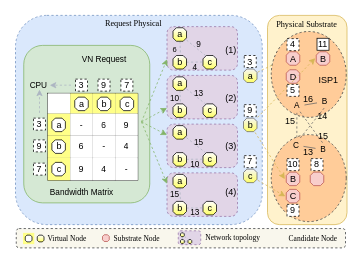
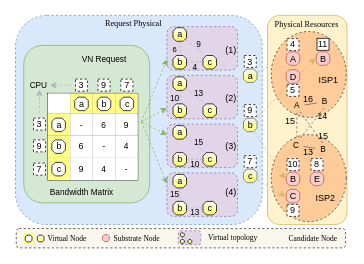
(307, 24) -> (307, 24)
none -> (317, 179)
none -> (325, 198)
(233, 238) -> (233, 238)
